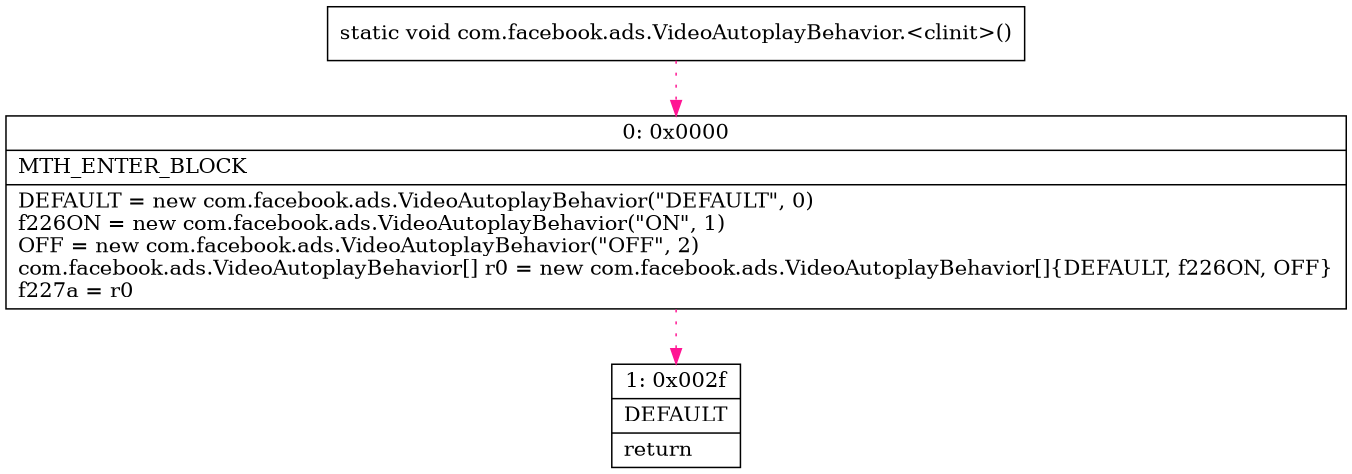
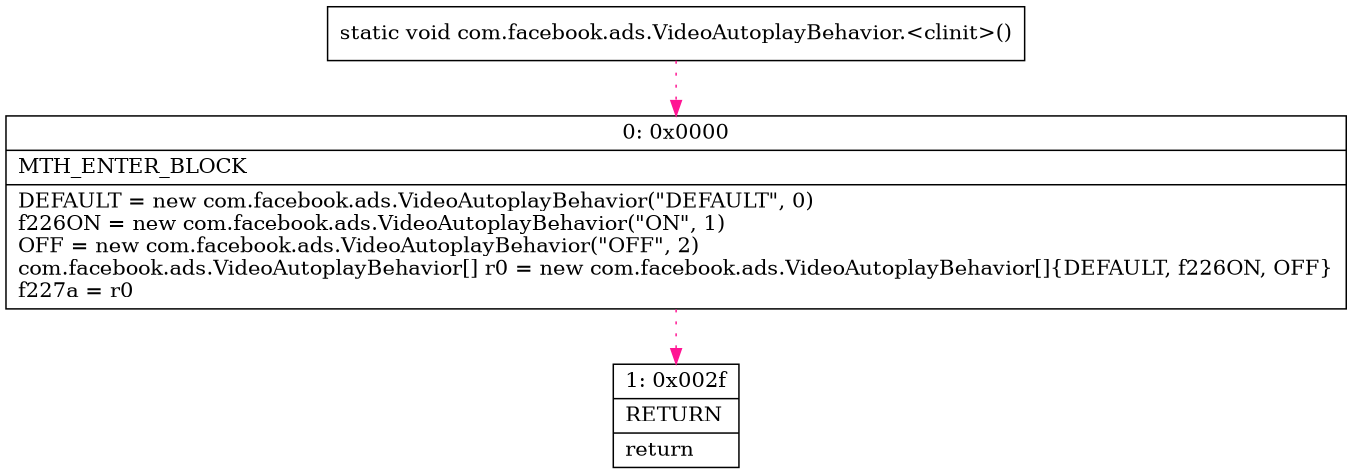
(676, 415) -> (674, 415)
